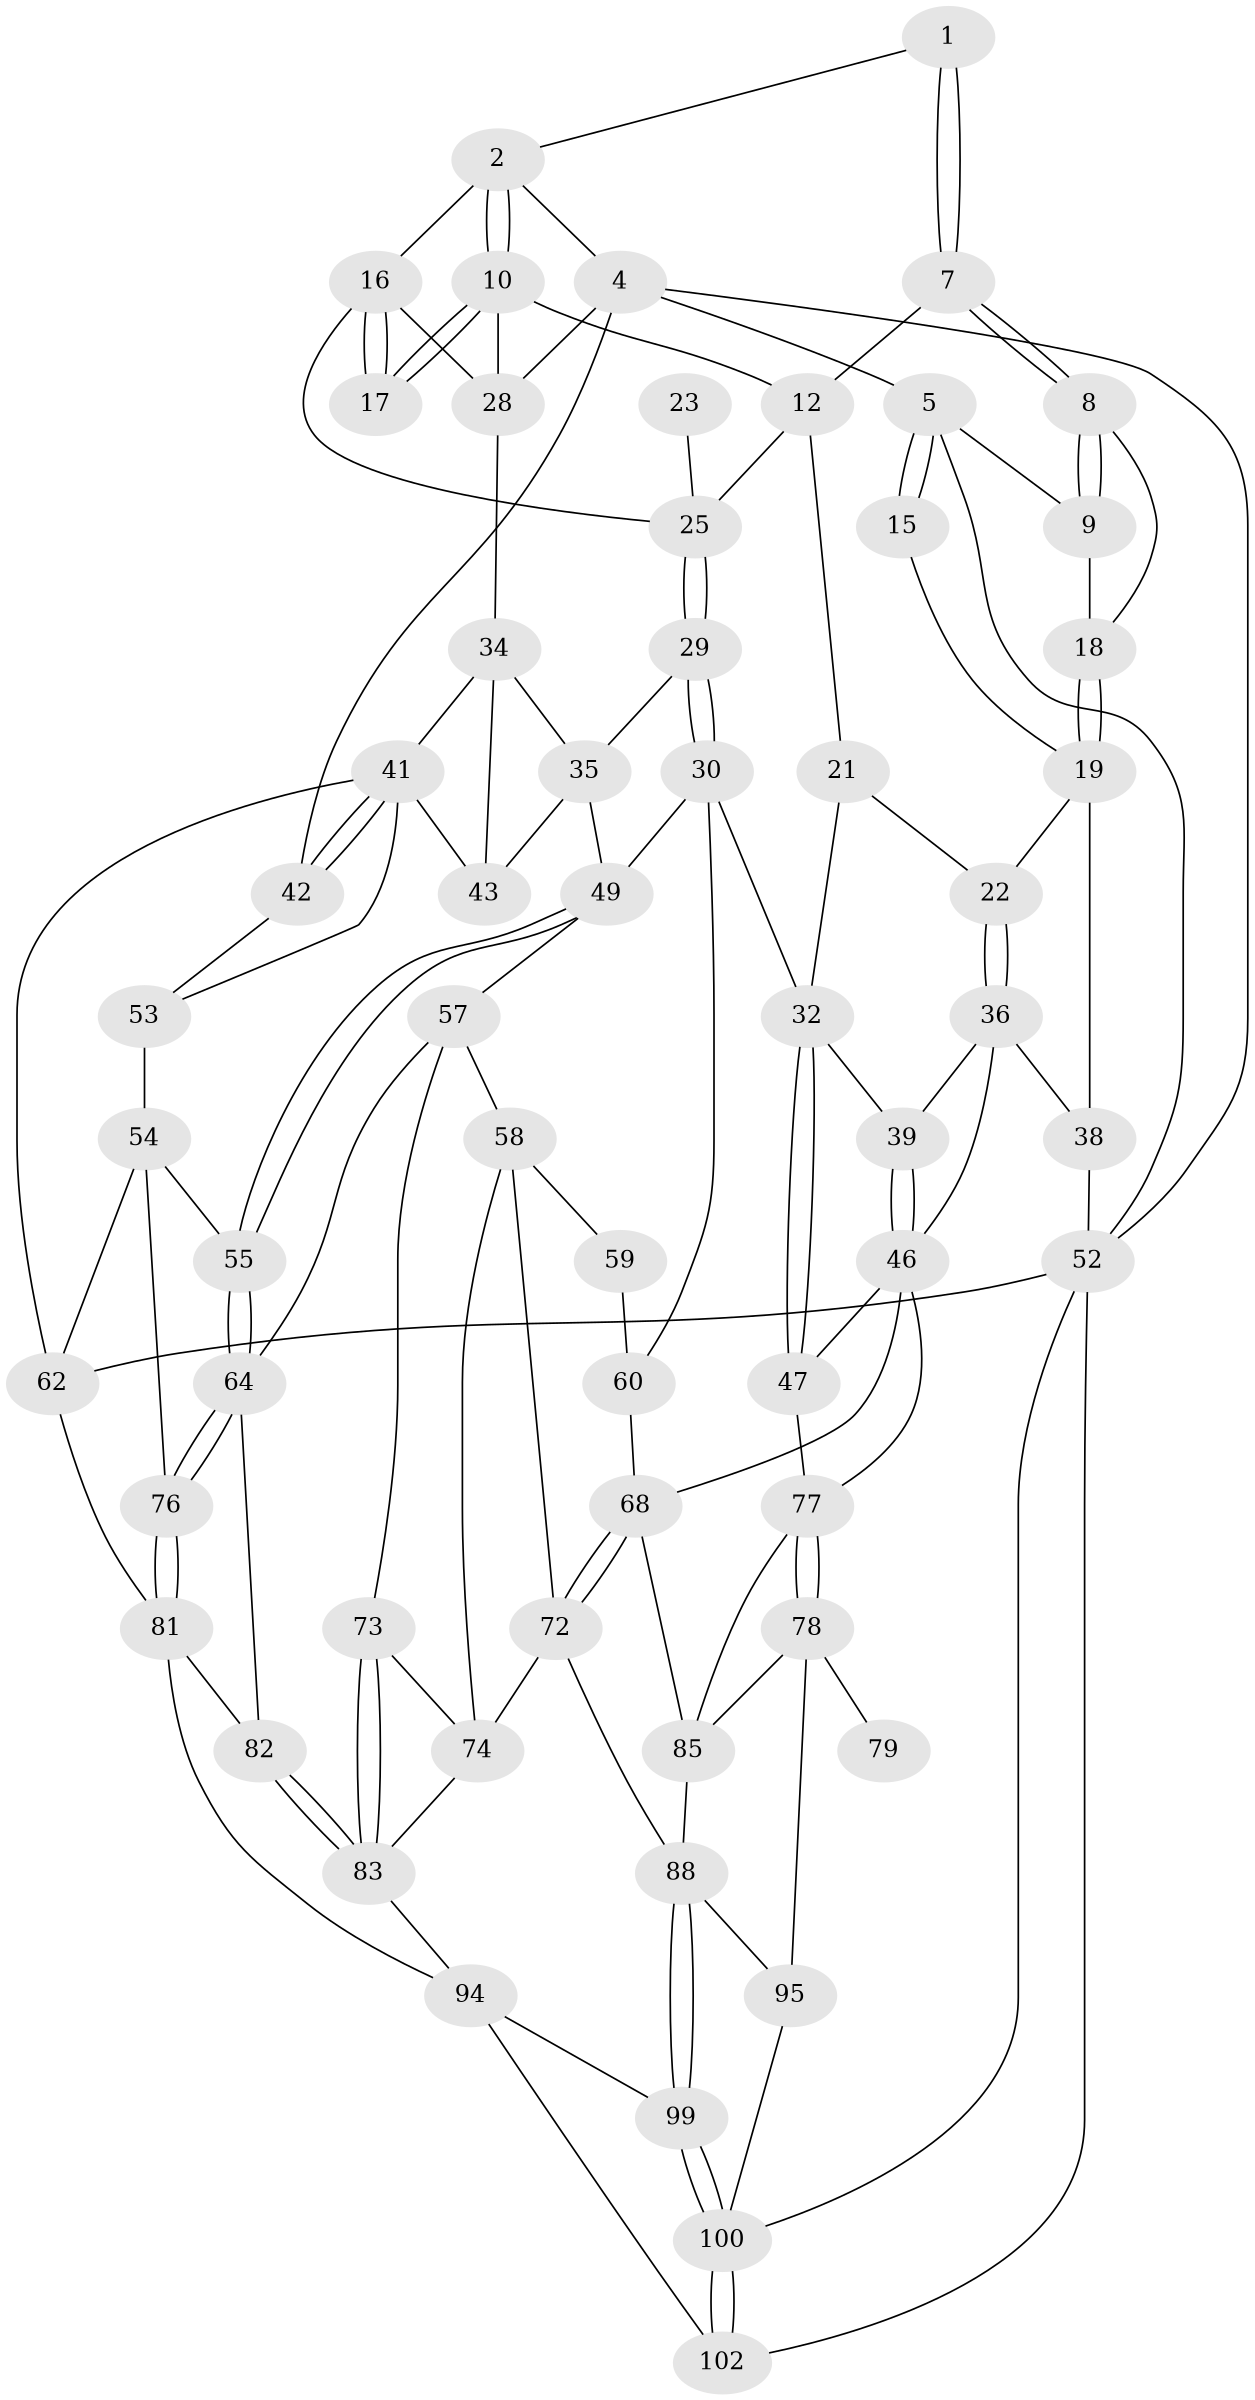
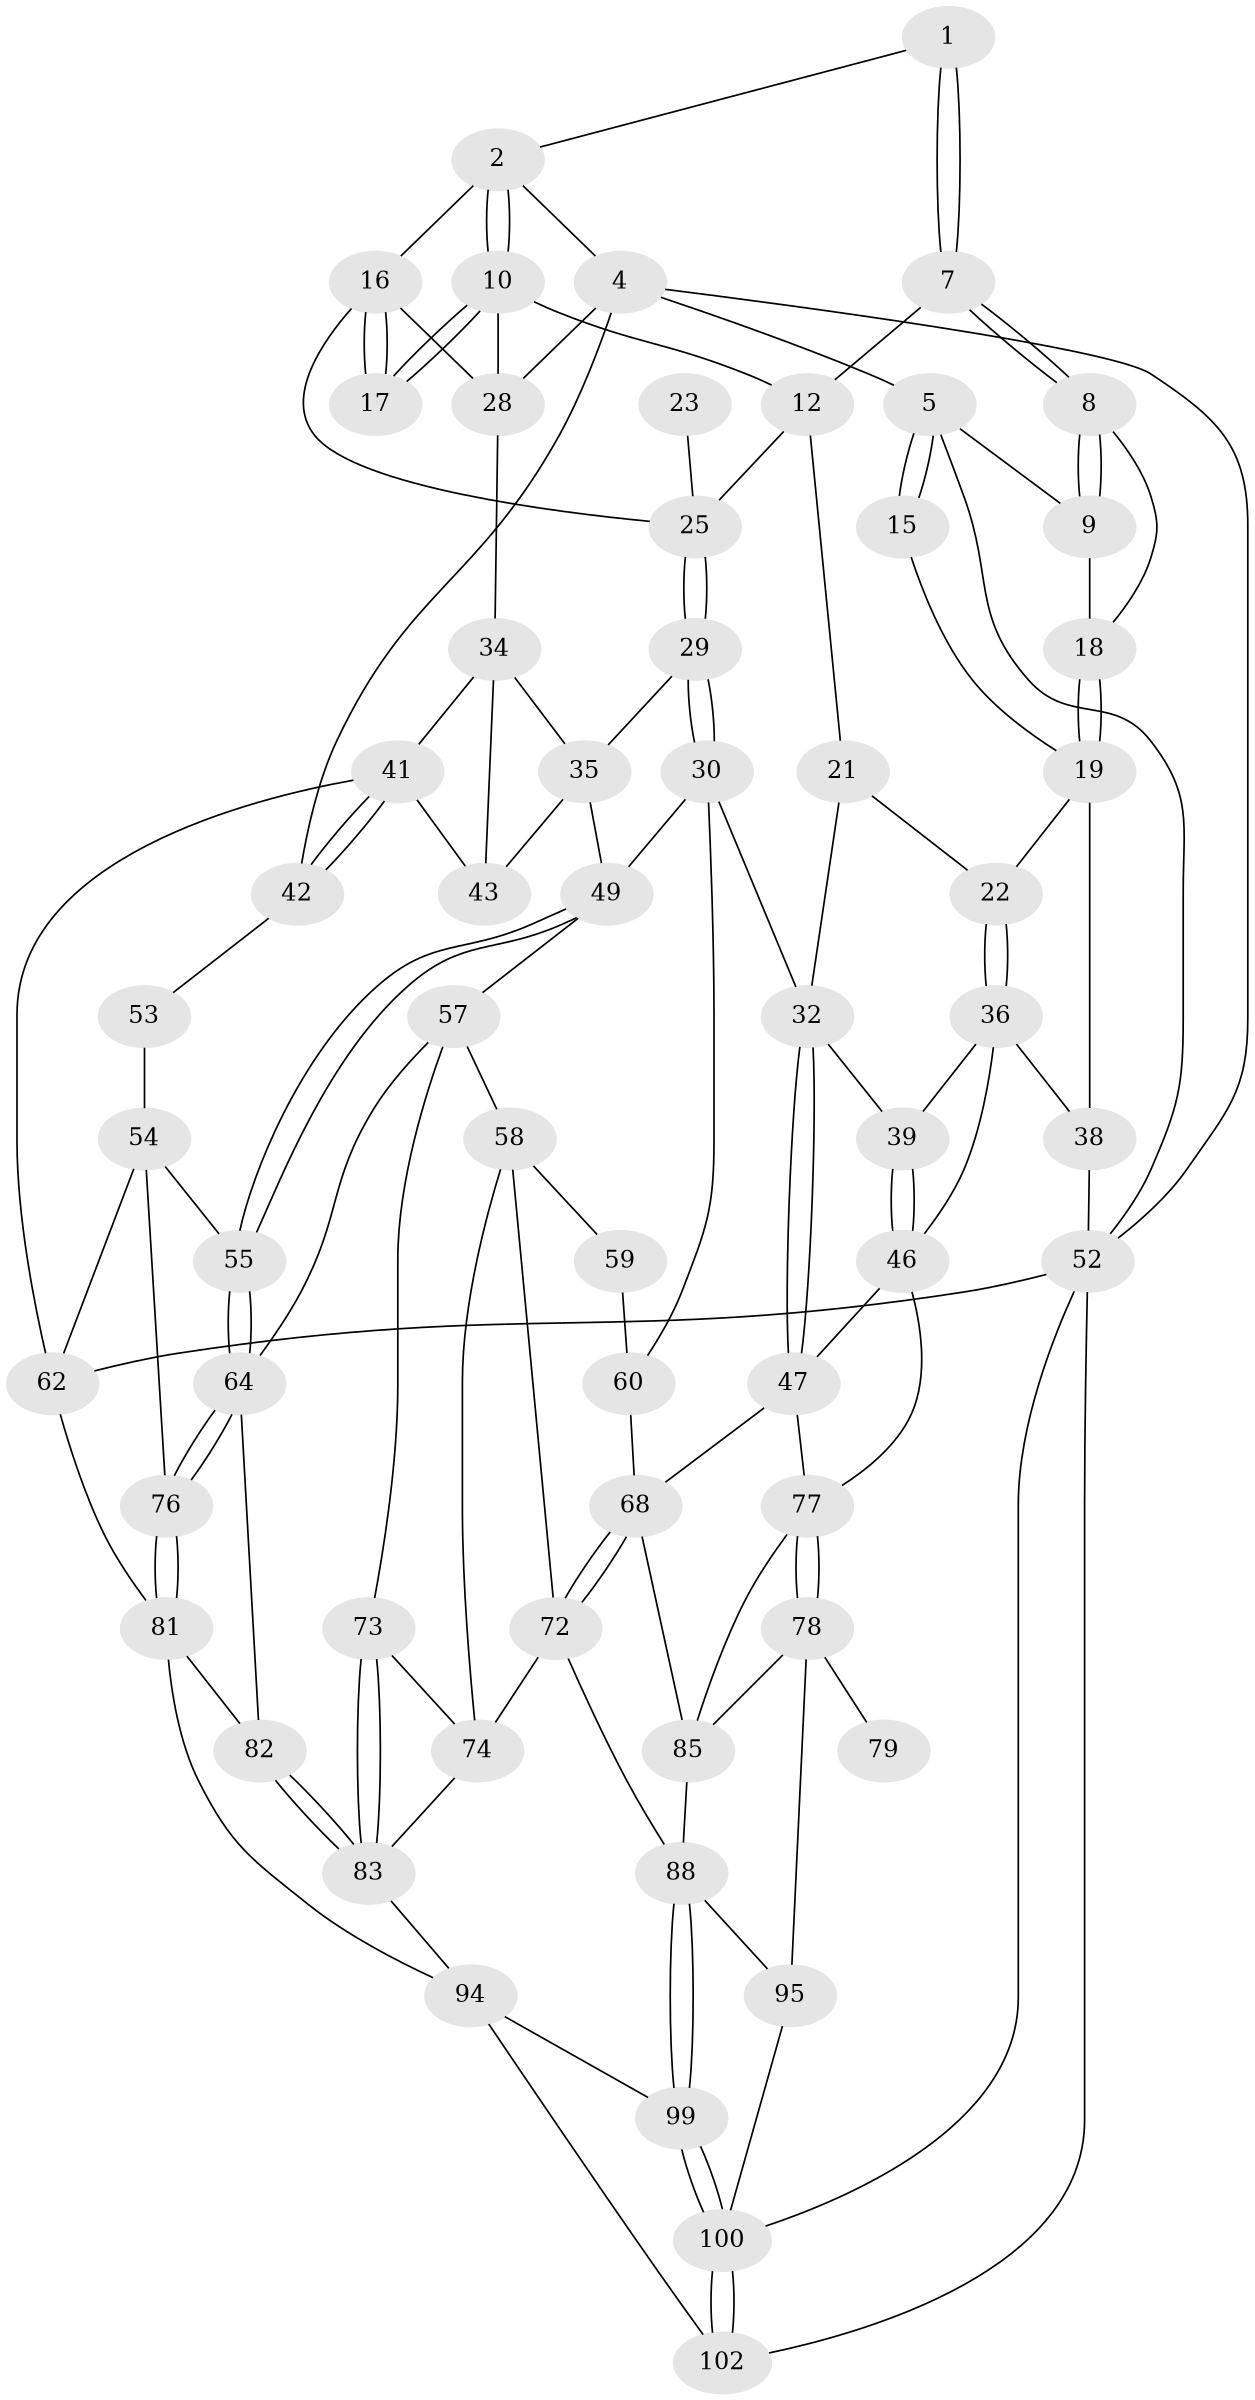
(331, 937) -> none
(829, 1433) -> (715, 1445)
